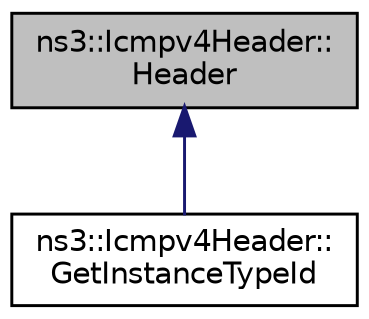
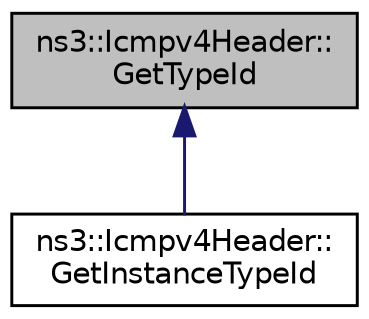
(185, 61) -> (185, 61)
